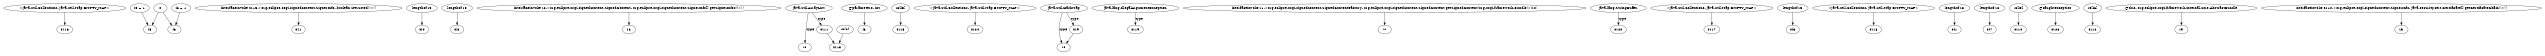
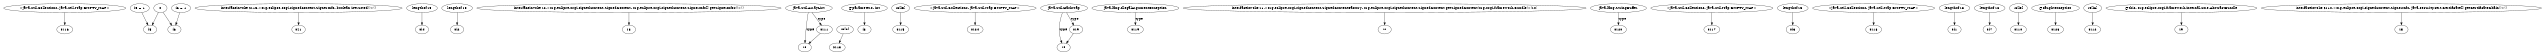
(830, 37) -> (815, 38)
